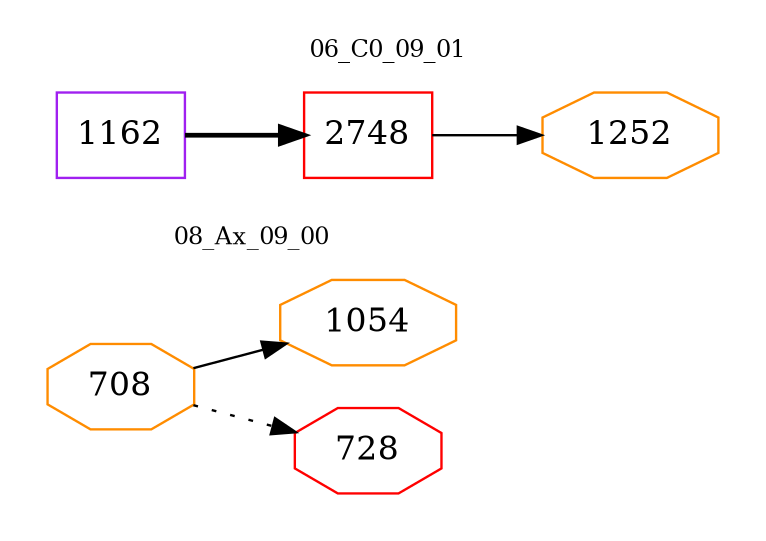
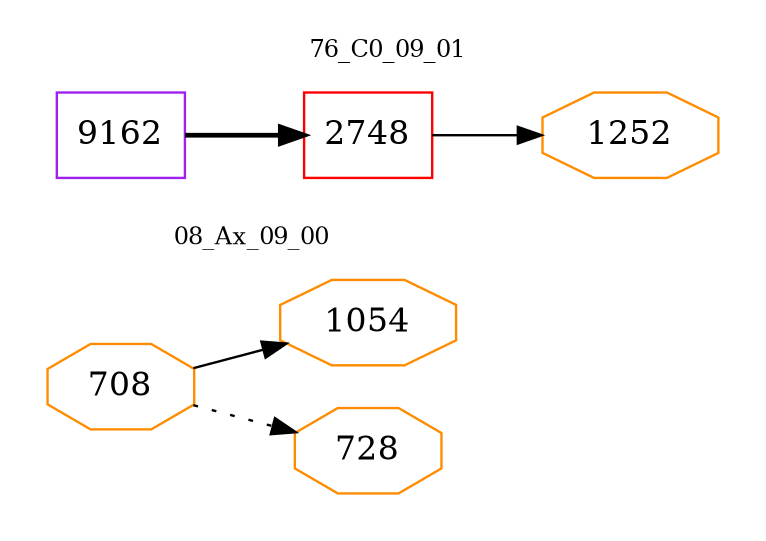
(388, 51) -> (388, 51)
(121, 135) -> (121, 135)
(368, 451) -> (368, 451)
